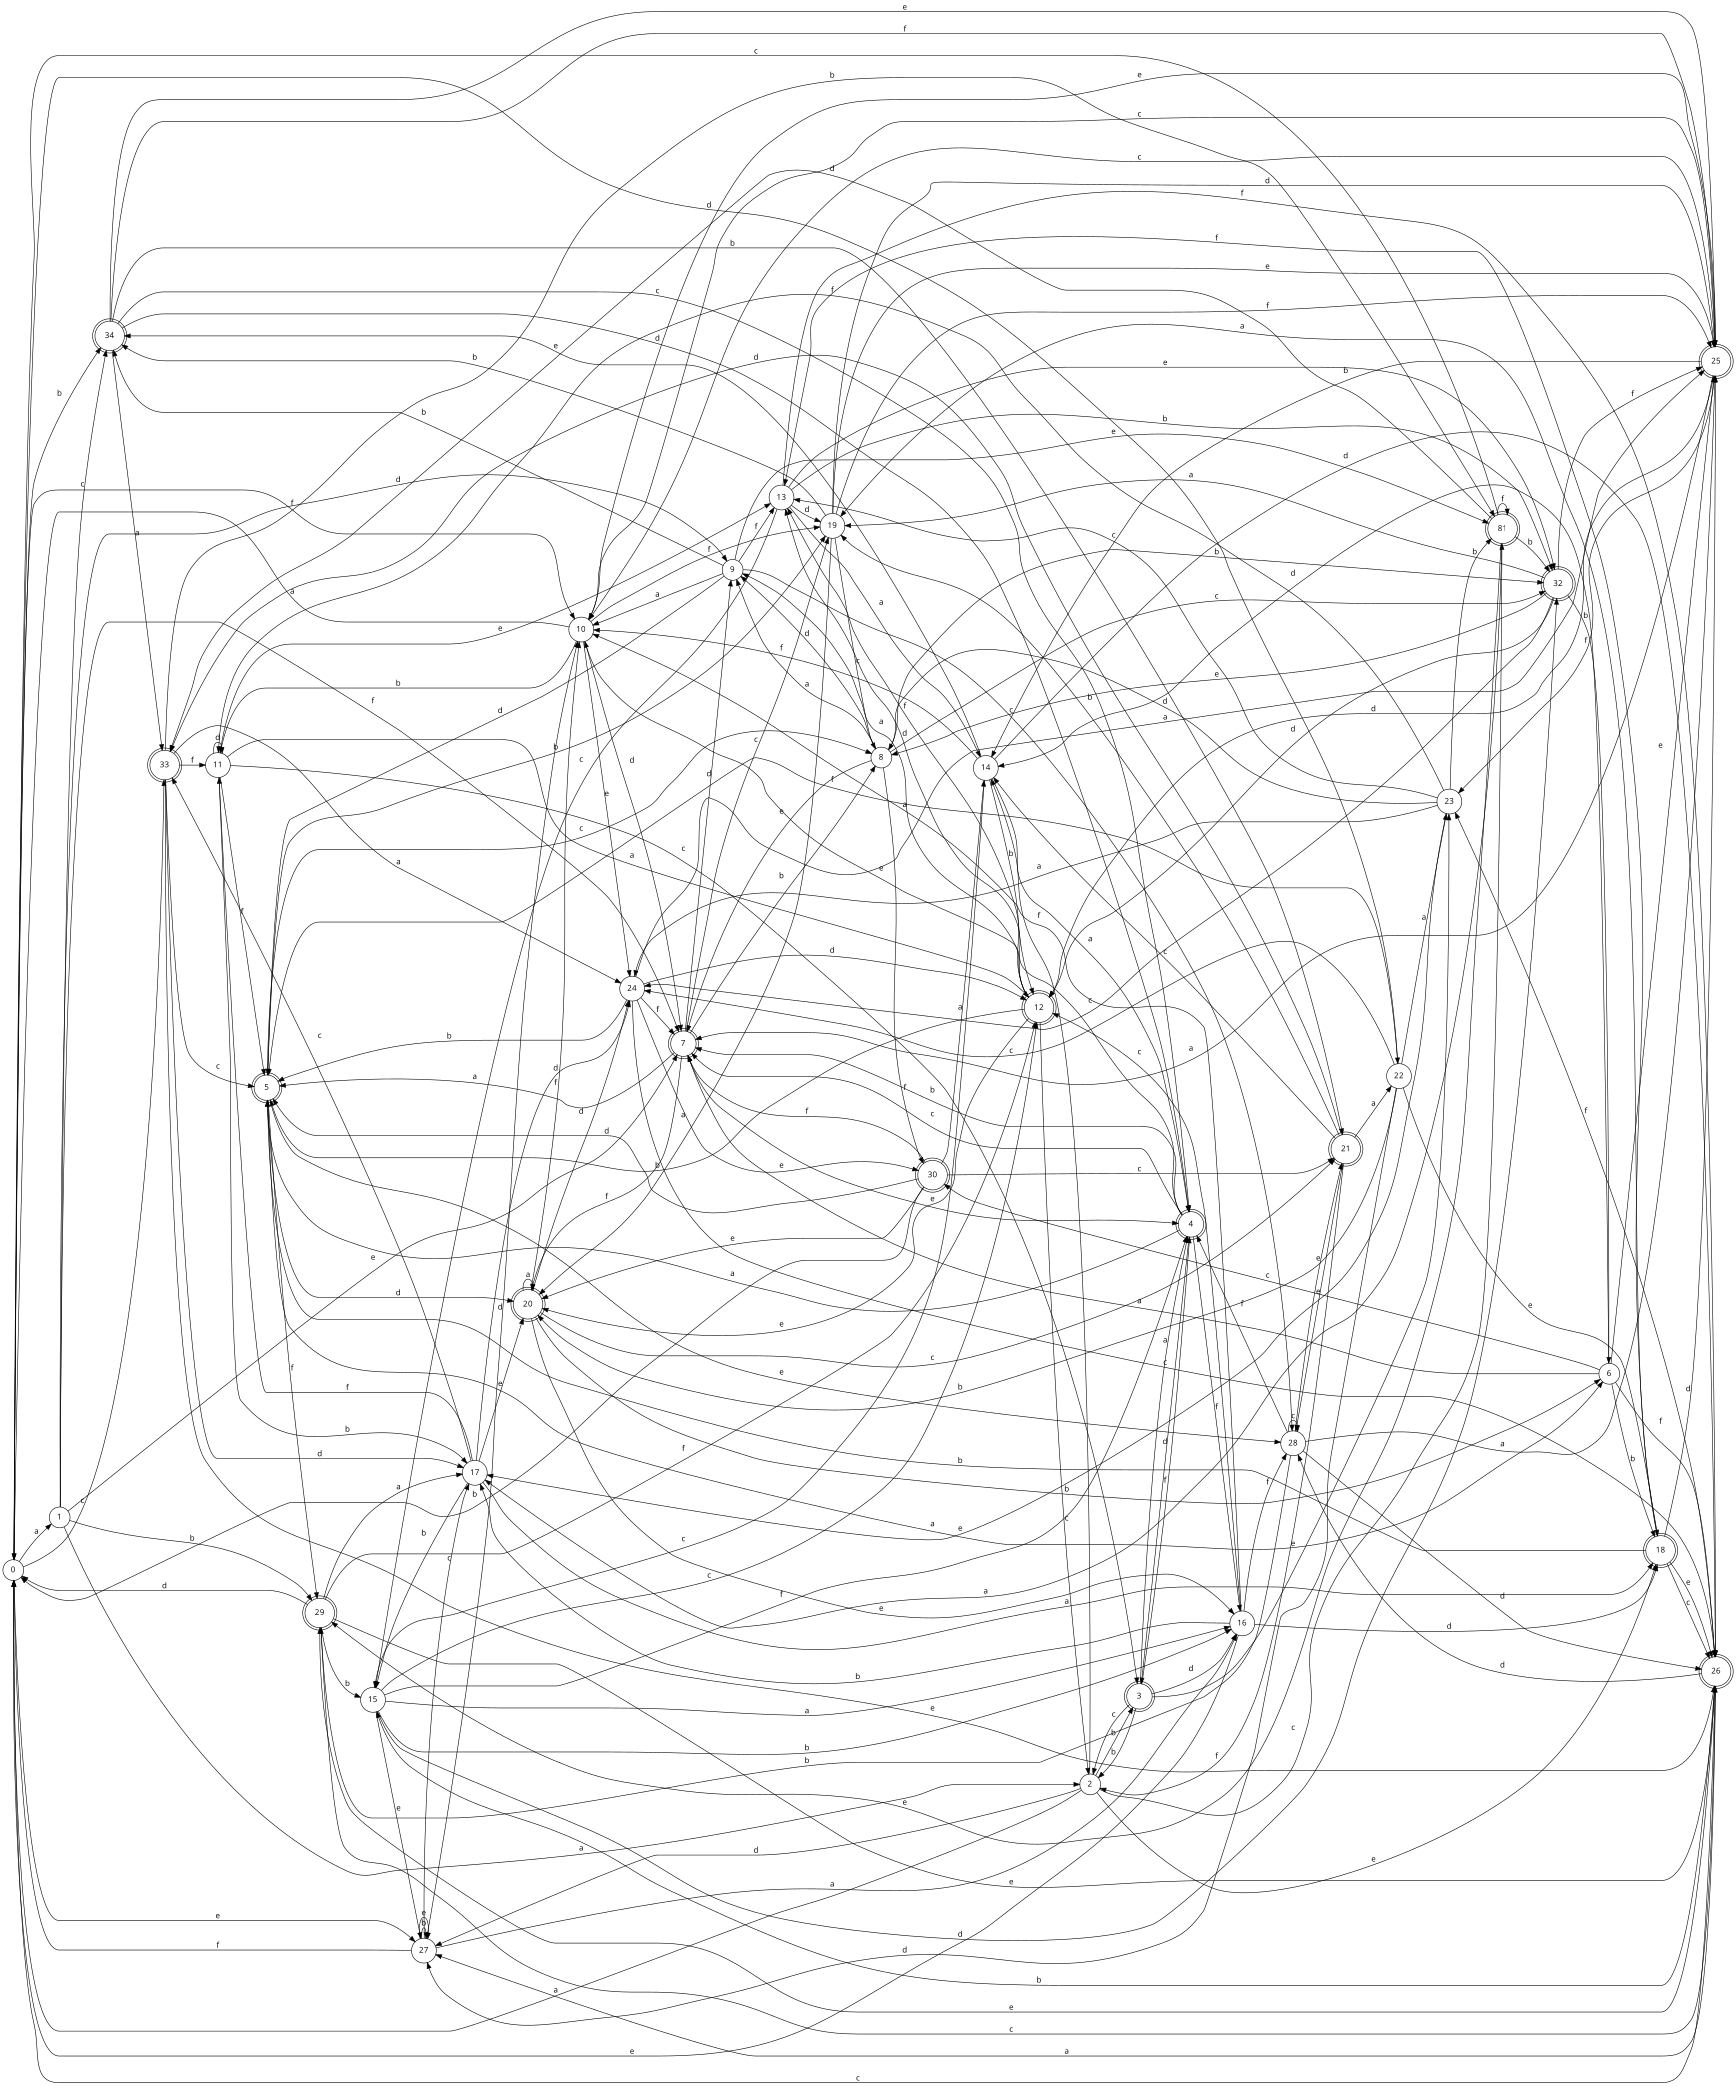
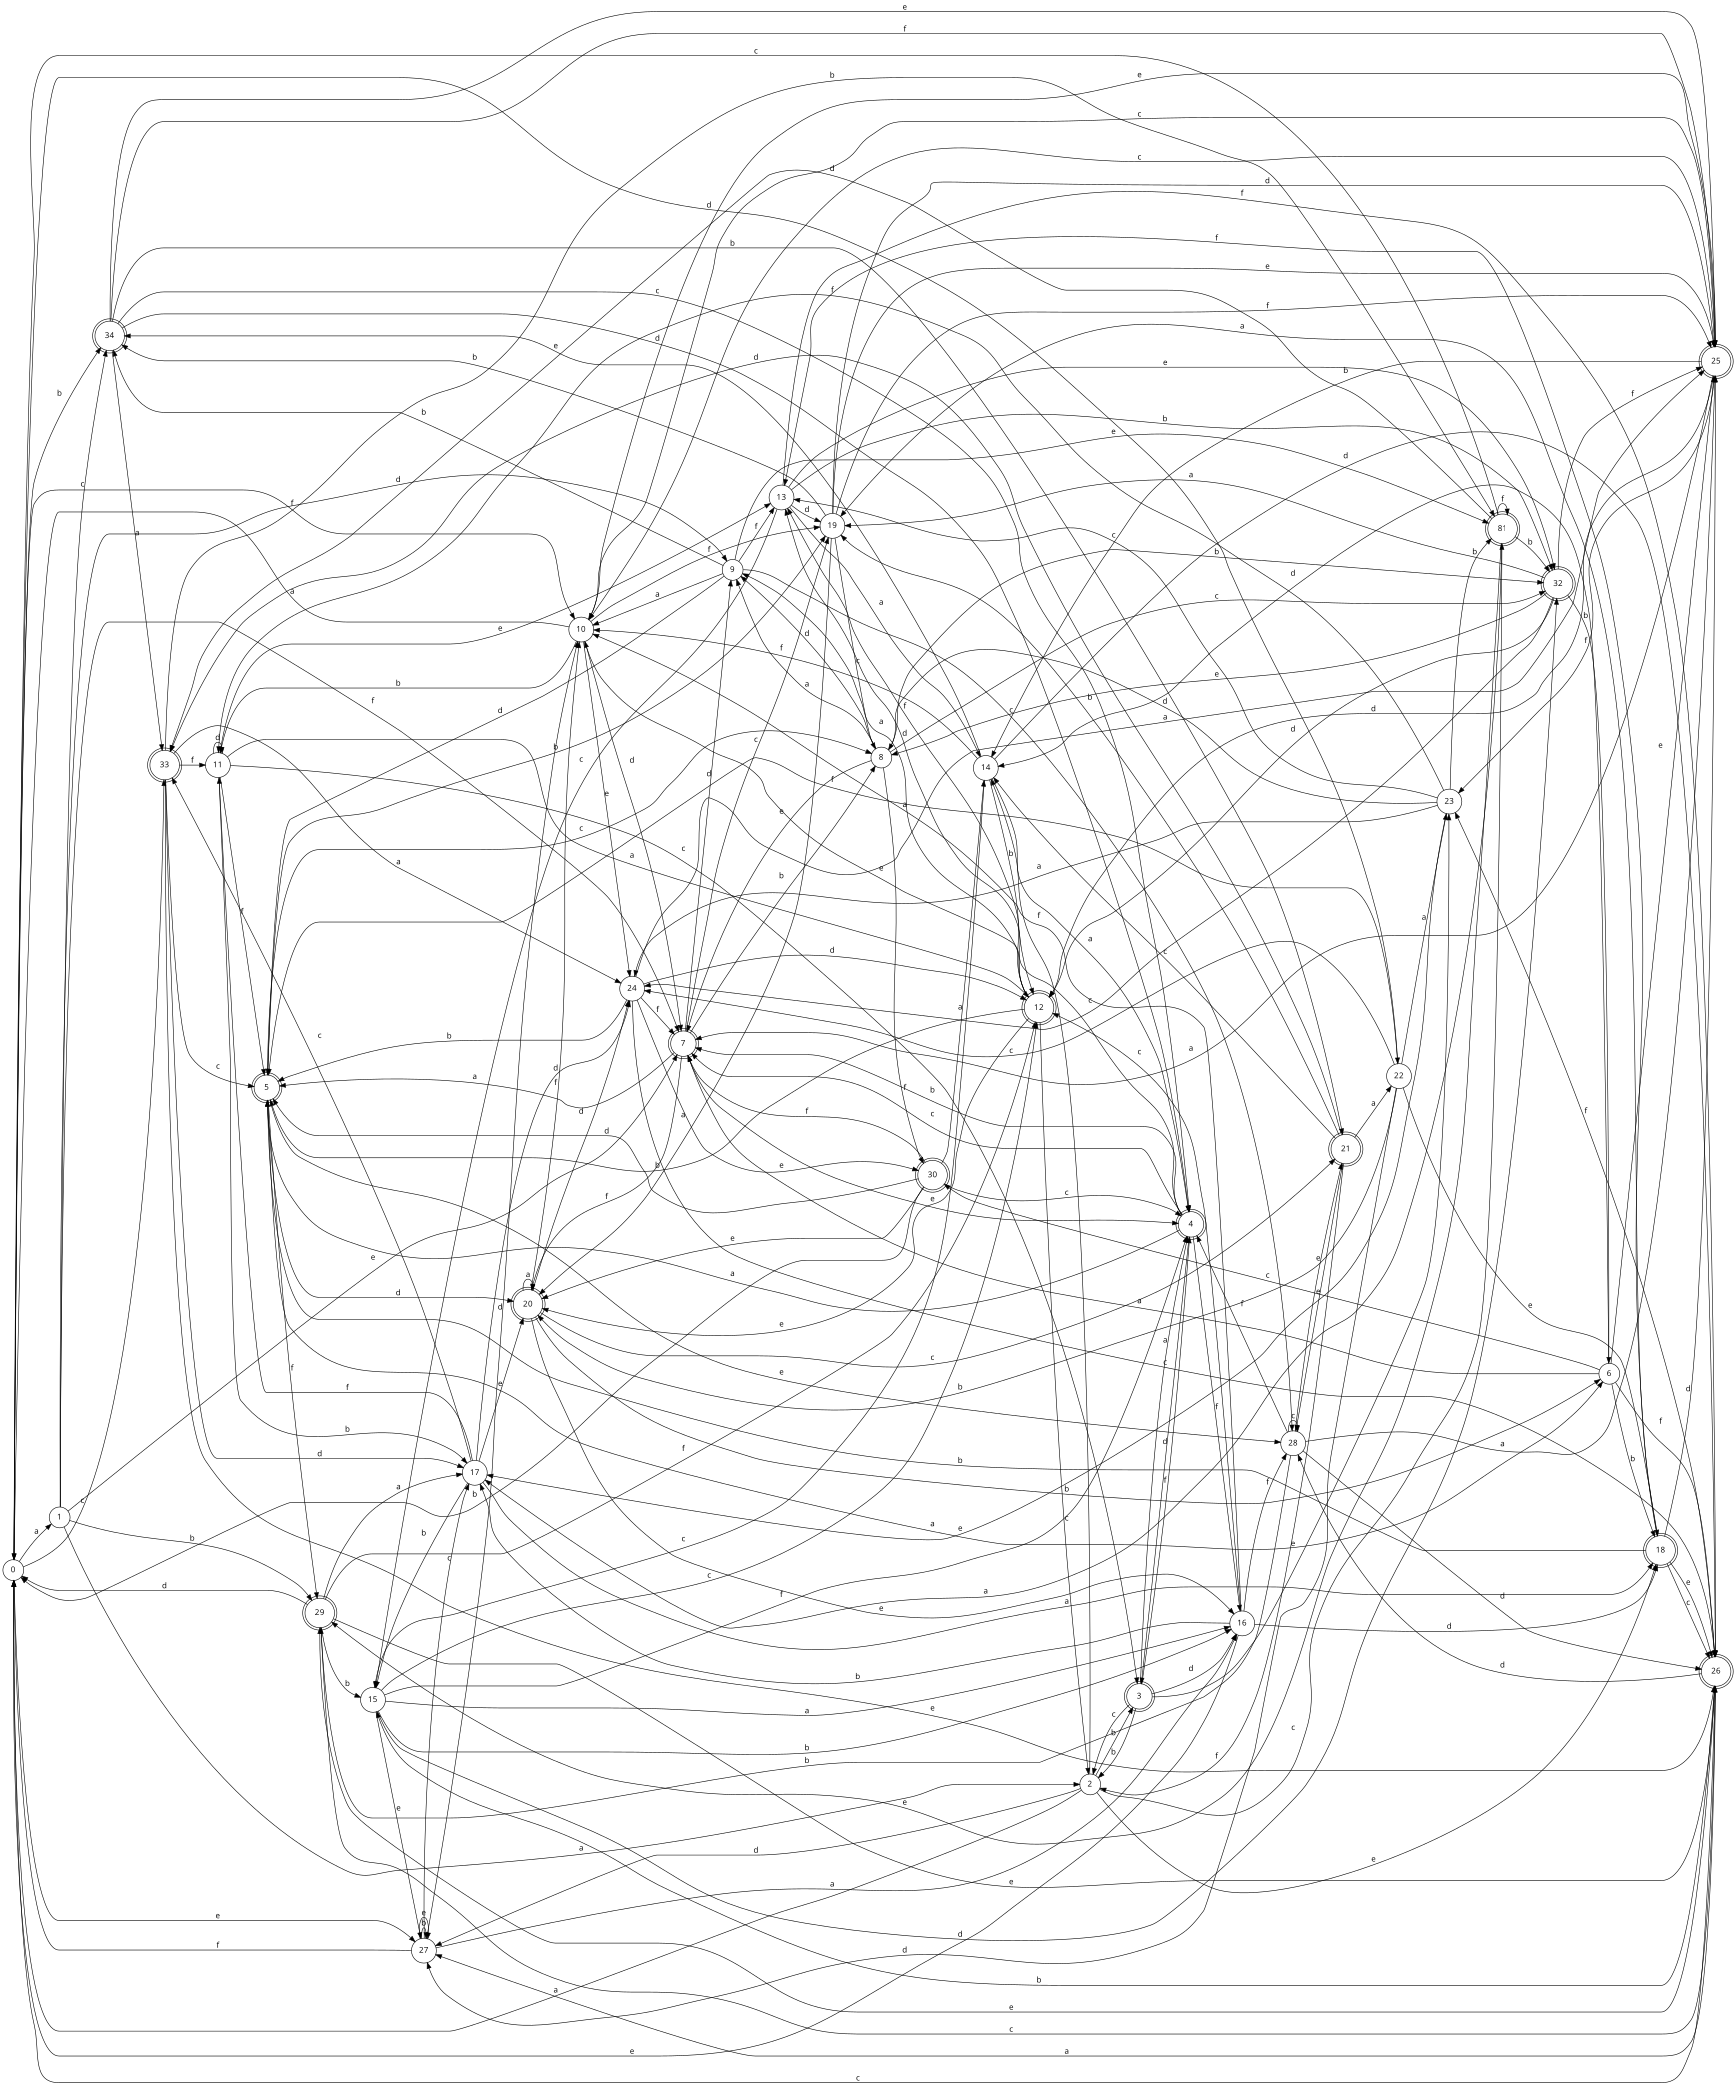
(1139, 1173) -> (1060, 1198)
